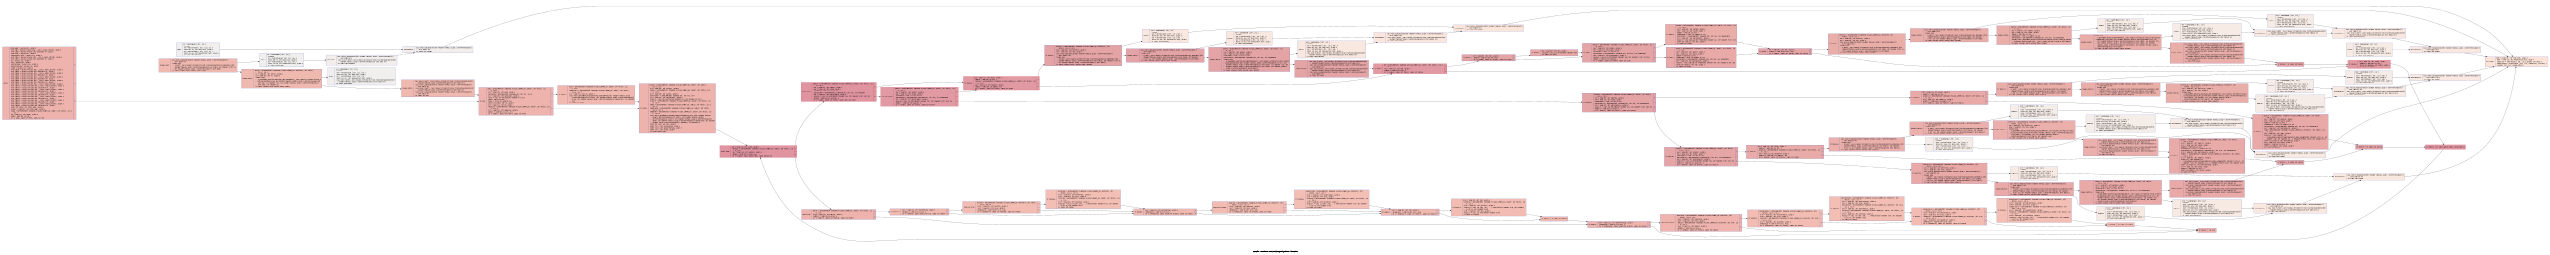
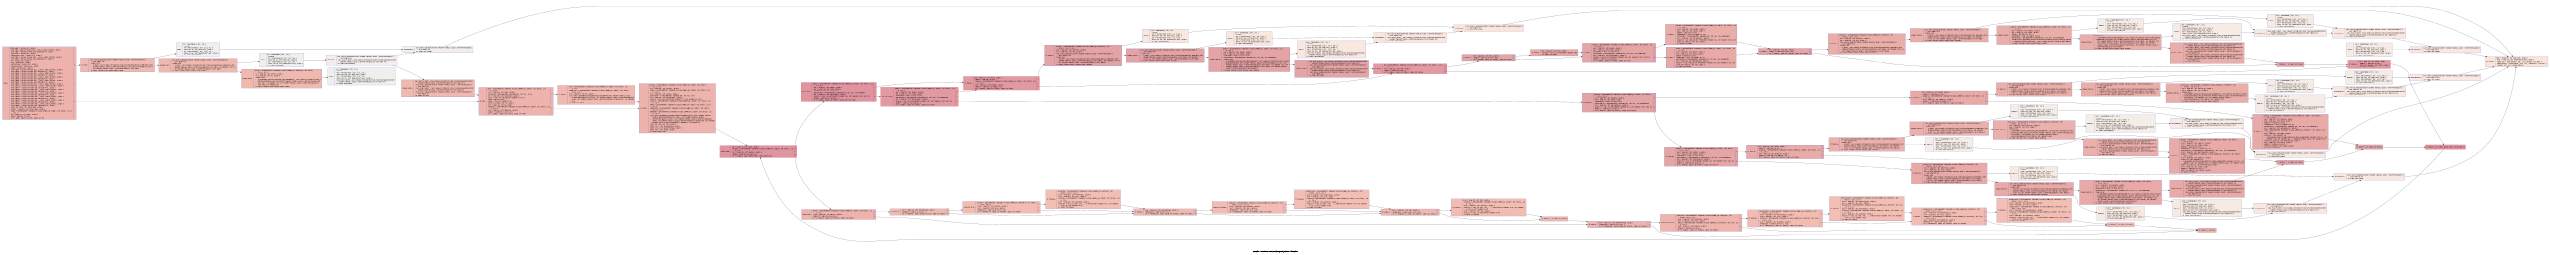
none -> (117, 65)
(361, 88) -> (408, 71)
